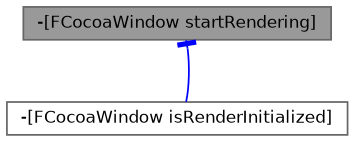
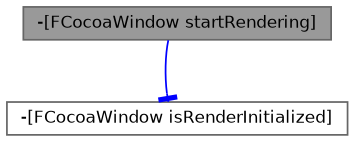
(189, 75) -> (166, 67)
